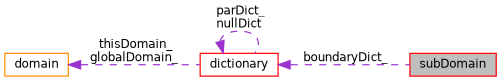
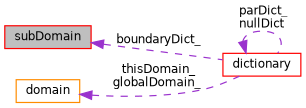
(350, 65) -> (163, 52)
